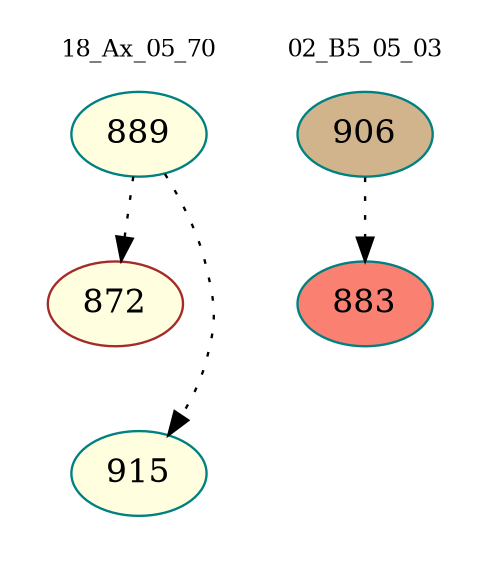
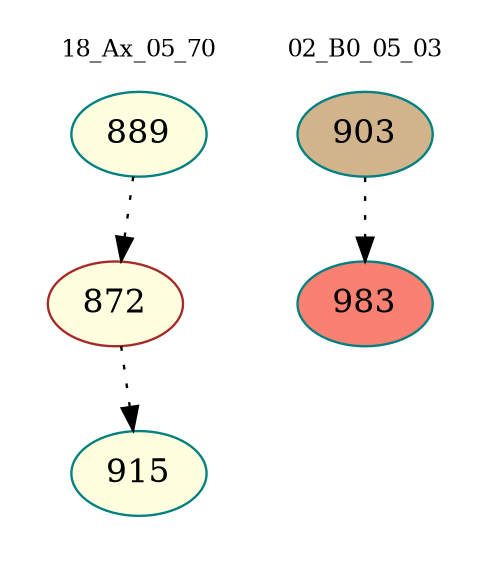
(365, 51) -> (365, 51)
(365, 134) -> (365, 134)
(212, 293) -> (125, 376)
(365, 304) -> (365, 304)
